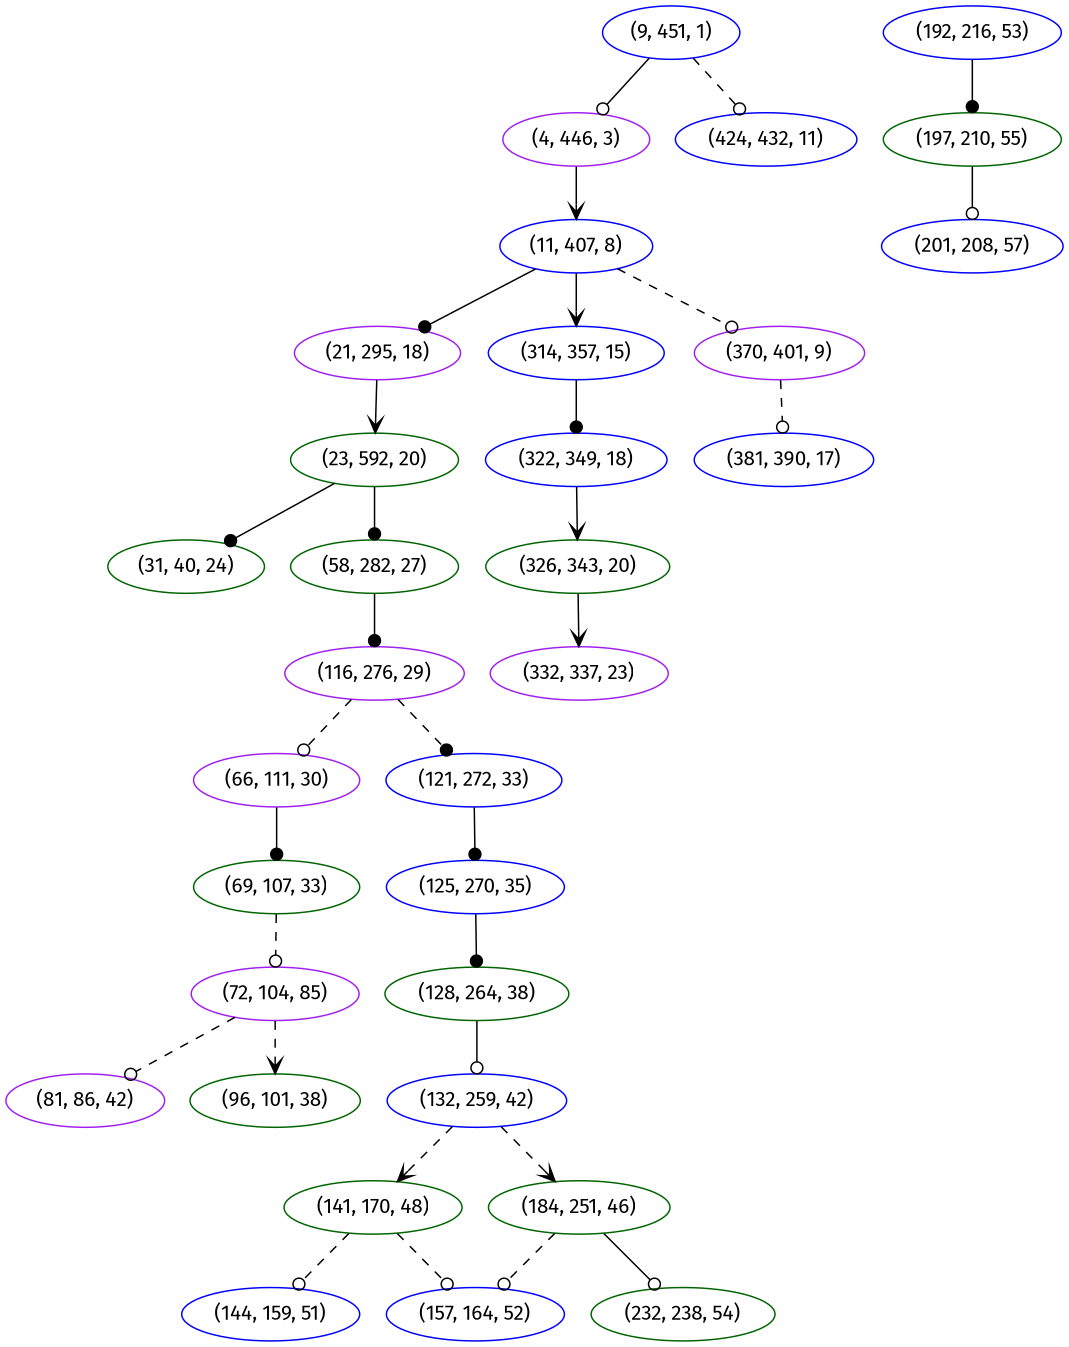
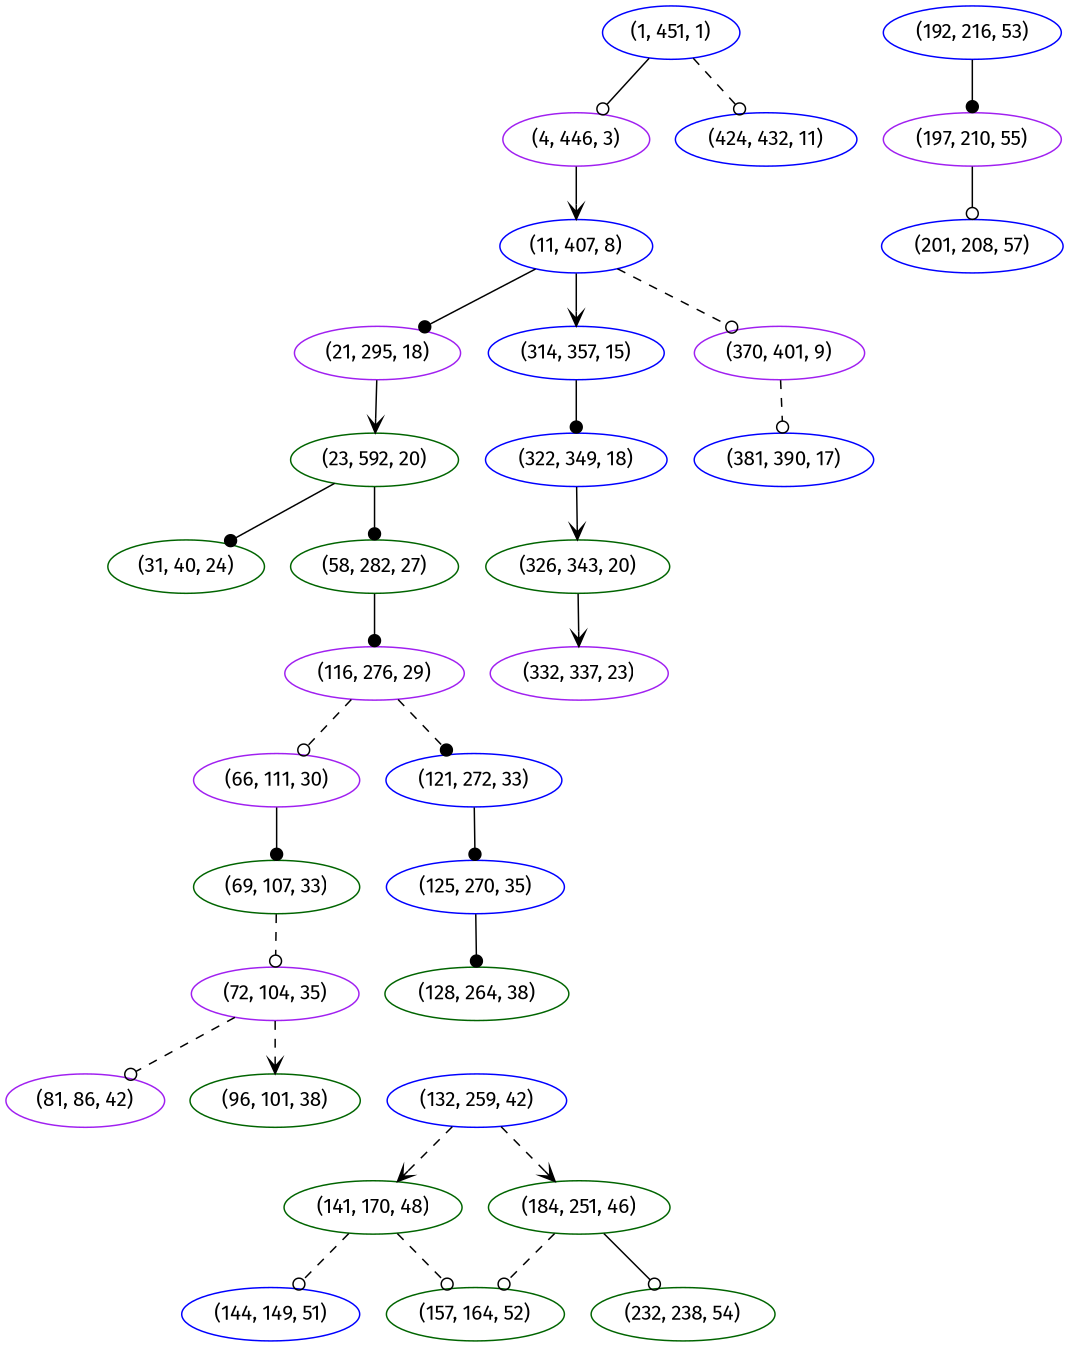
(671, 33) -> (671, 33)
(972, 139) -> (972, 139)
(275, 994) -> (275, 994)
(477, 1041) -> none
(271, 1314) -> (271, 1314)
(475, 1314) -> (475, 1314)
